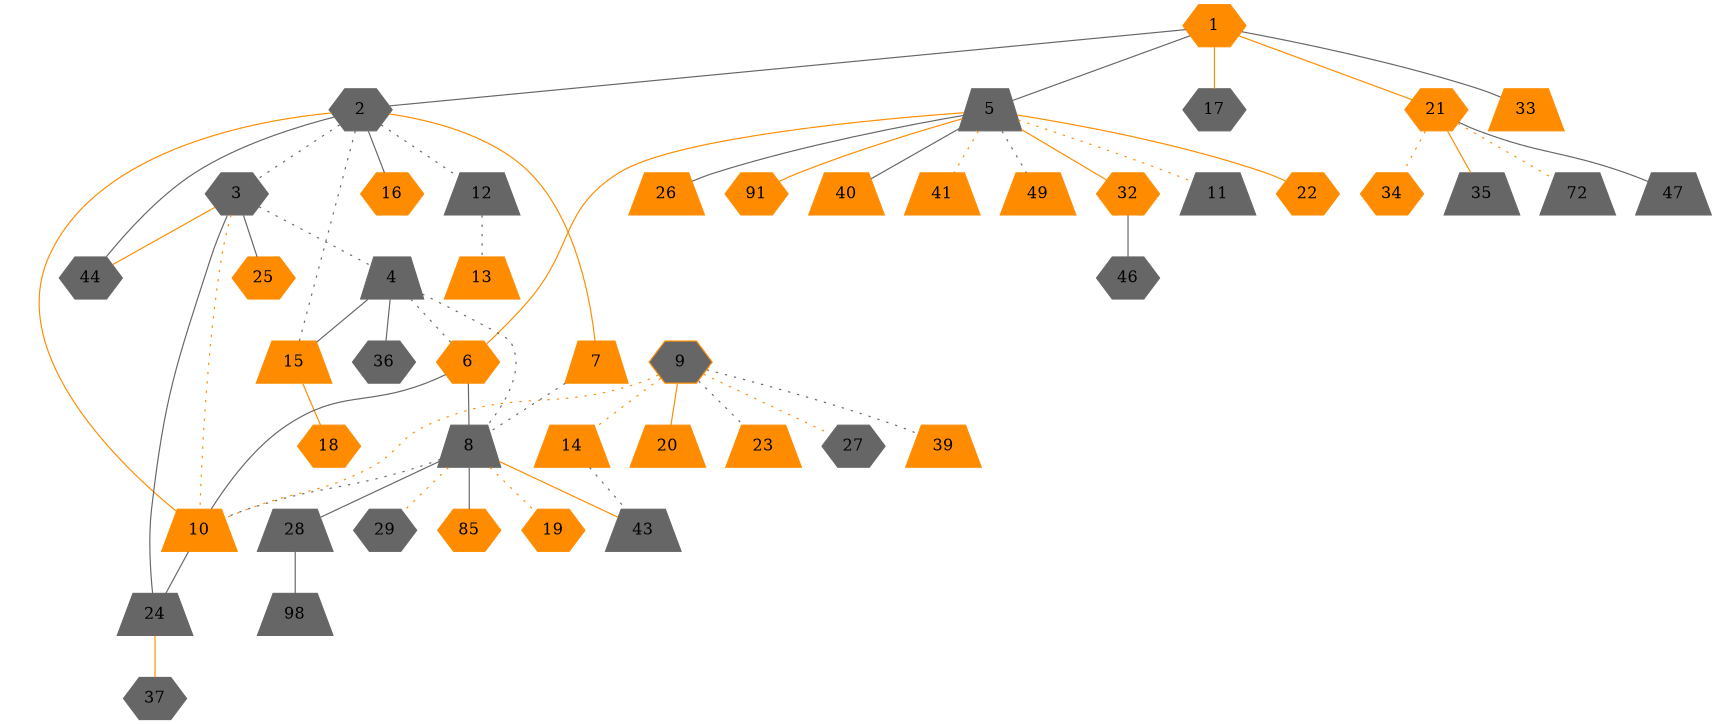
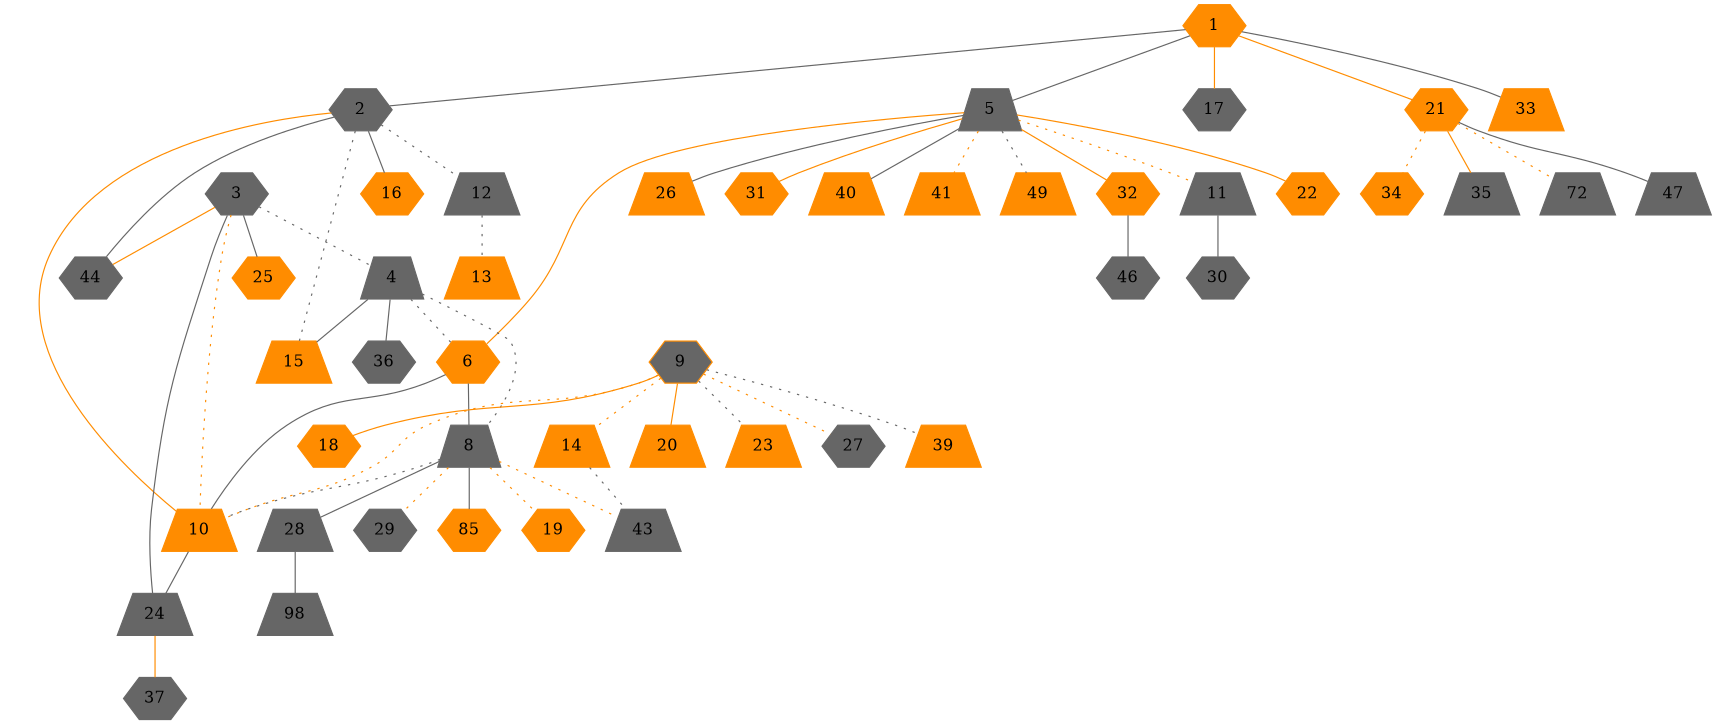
(299, 152) -> none
(757, 194) -> (757, 194)
none -> (1218, 278)
(597, 362) -> none
(311, 403) -> (428, 416)
(558, 489) -> (558, 489)
